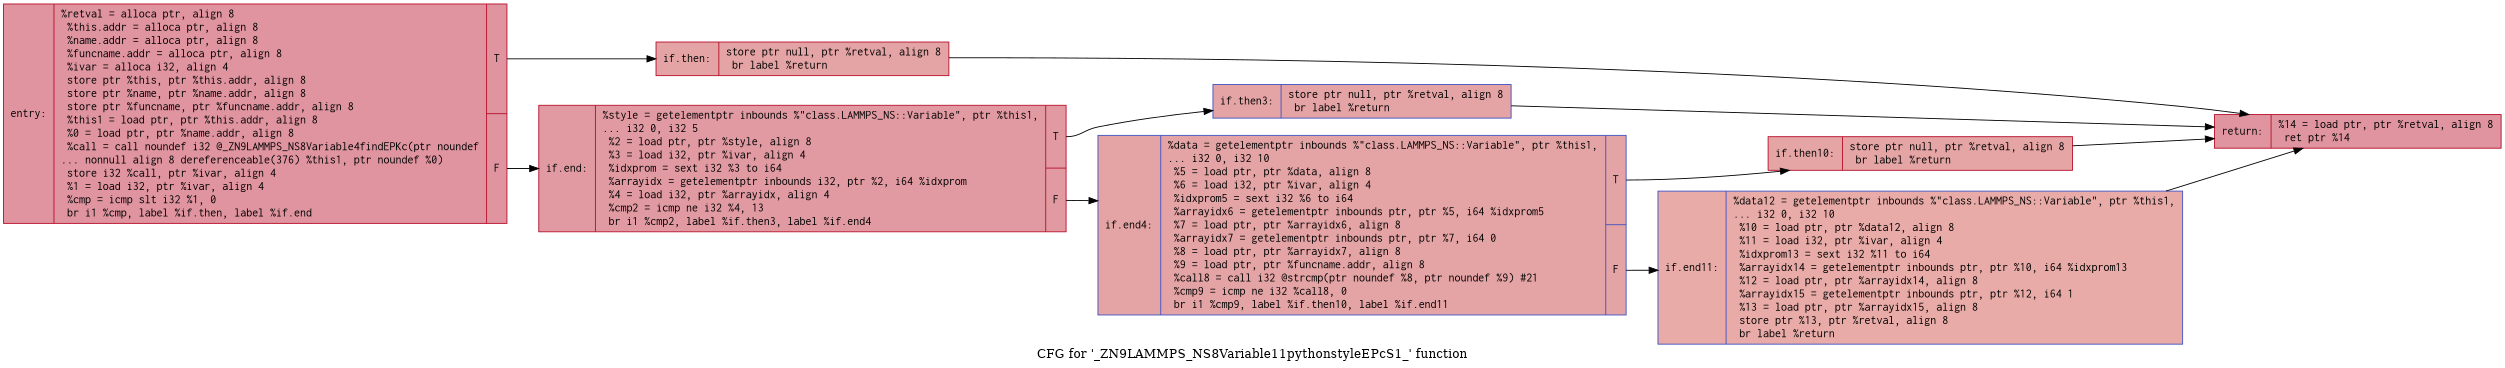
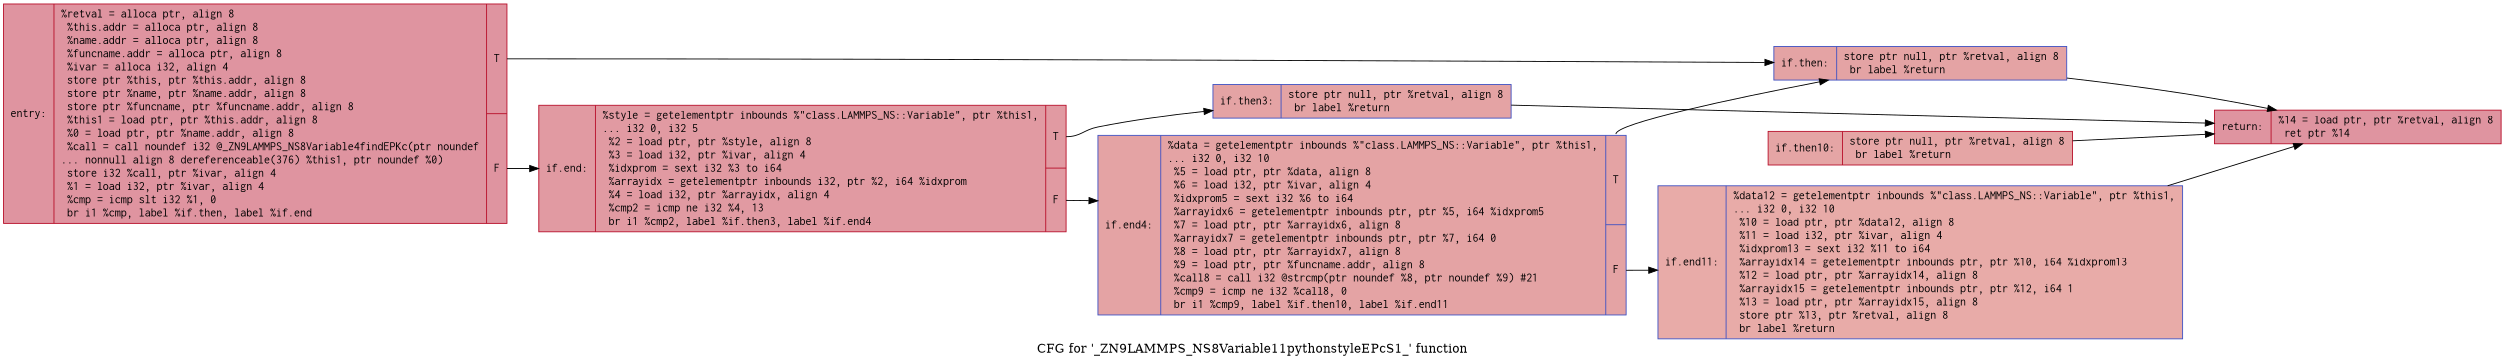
(802, 59) -> (1920, 63)
(1703, 177) -> (1716, 103)
